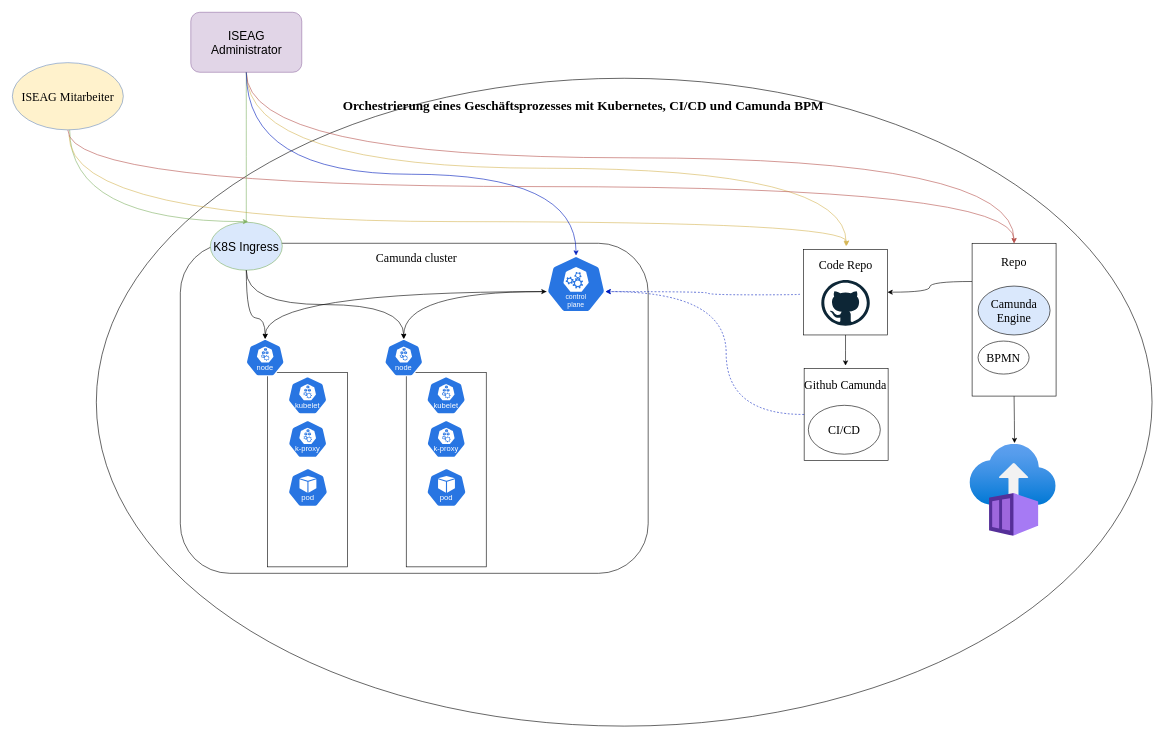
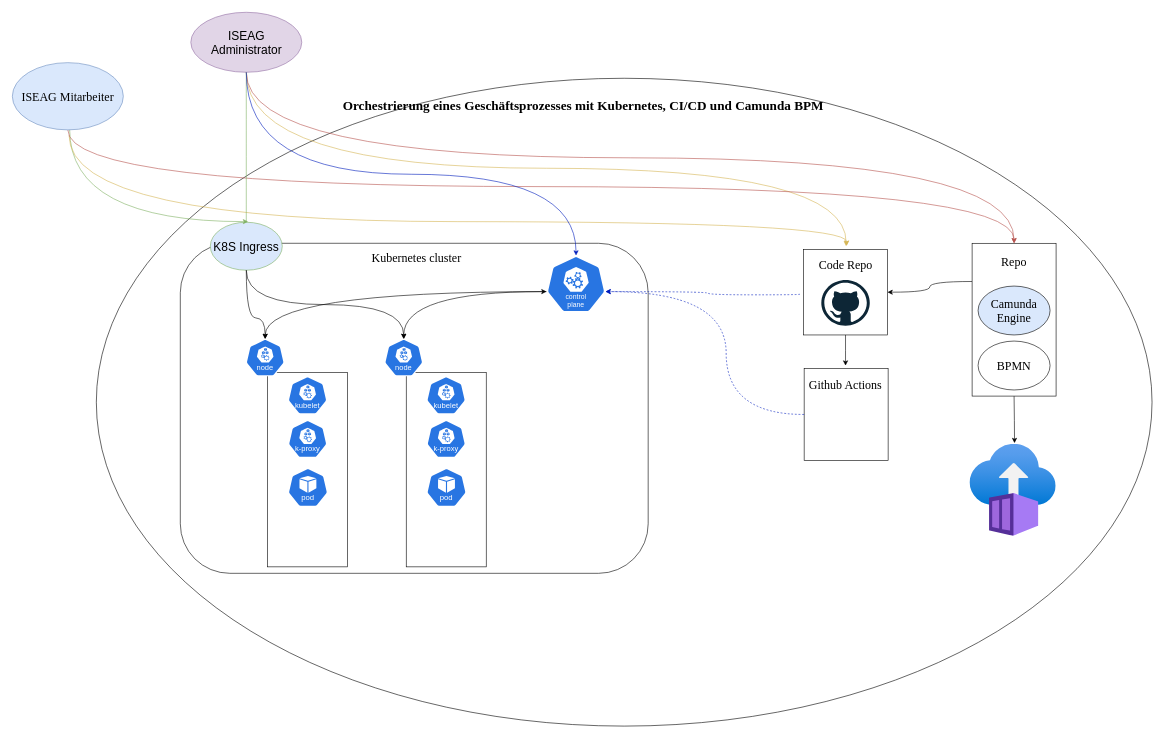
(246, 42) -> (246, 42)
(68, 96) -> (68, 96)
(417, 265) -> (417, 265)
(1004, 358) -> (1014, 366)
(846, 384) -> (846, 384)
(845, 430) -> none
